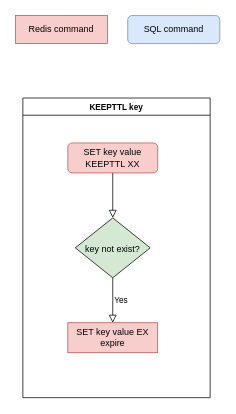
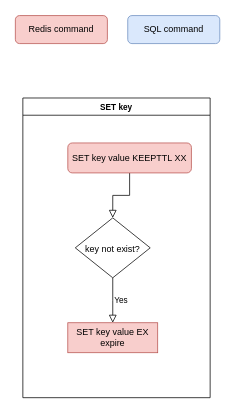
(61, 29) -> (61, 29)
(117, 107) -> (117, 107)
(113, 158) -> (130, 158)
(113, 248) -> (113, 248)
